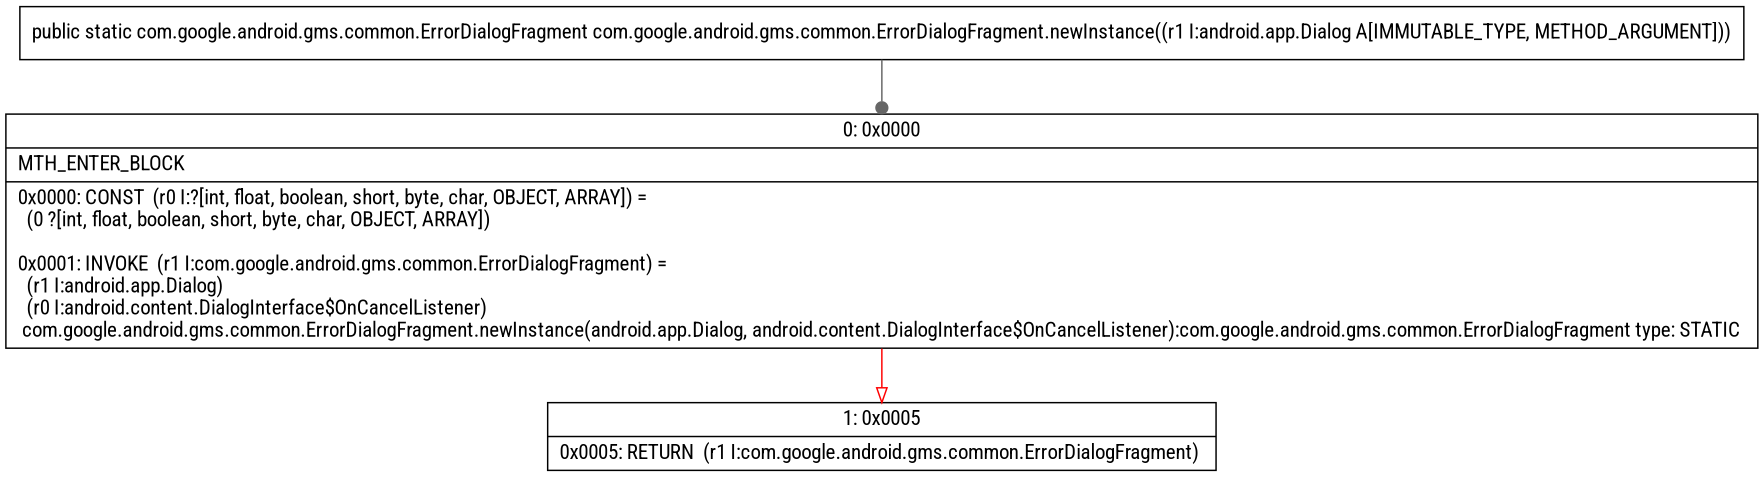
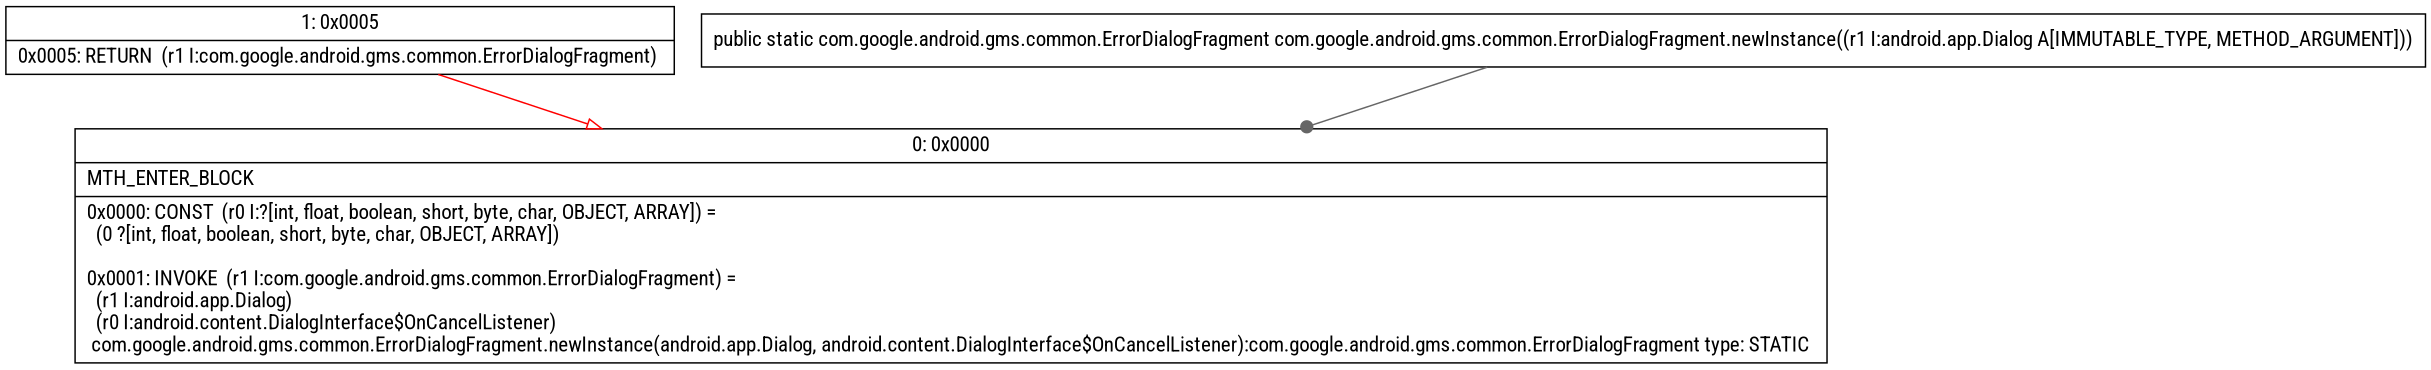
(882, 368) -> (513, 99)
